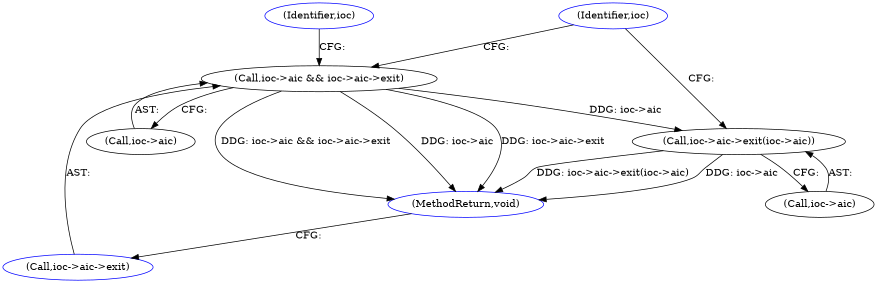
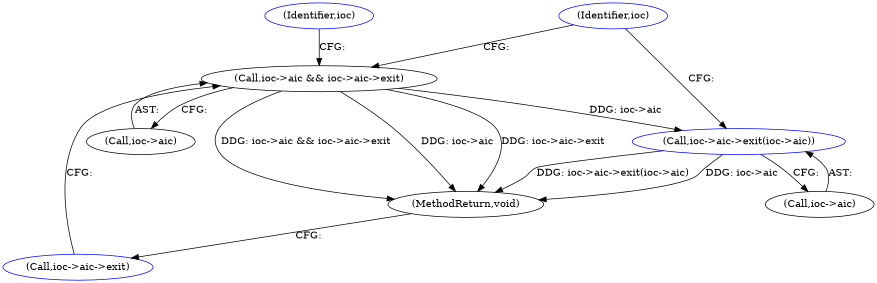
(739, 142) -> (739, 142)
(80, 173) -> (81, 173)
(466, 204) -> (466, 204)
